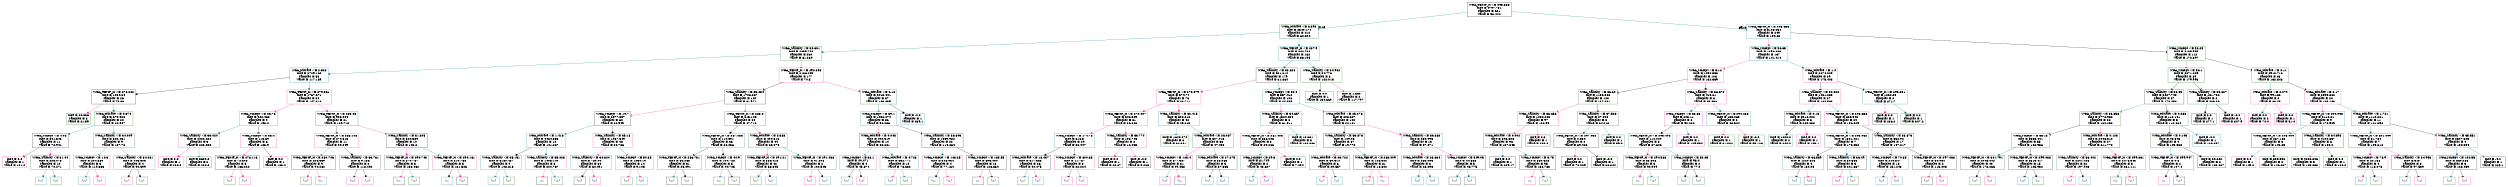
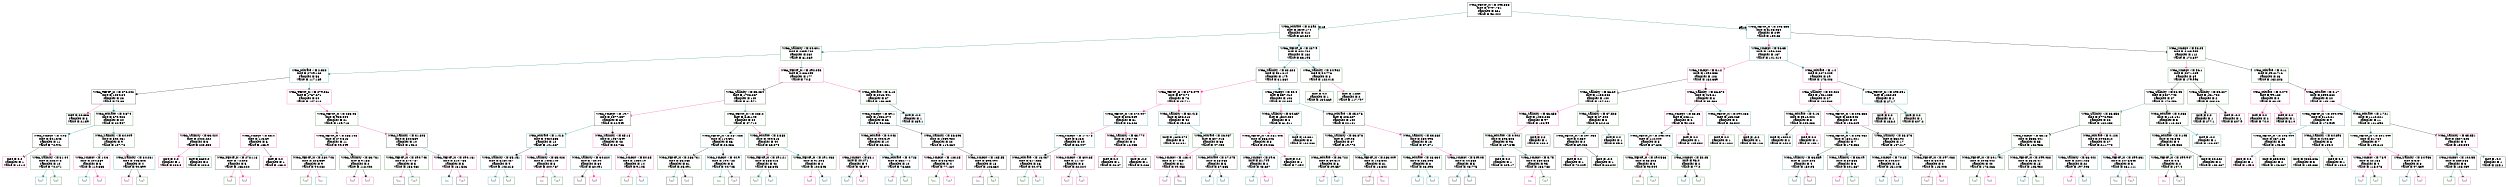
(2265, 108) -> (2265, 108)
(258, 119) -> none
(1687, 130) -> (1687, 130)
